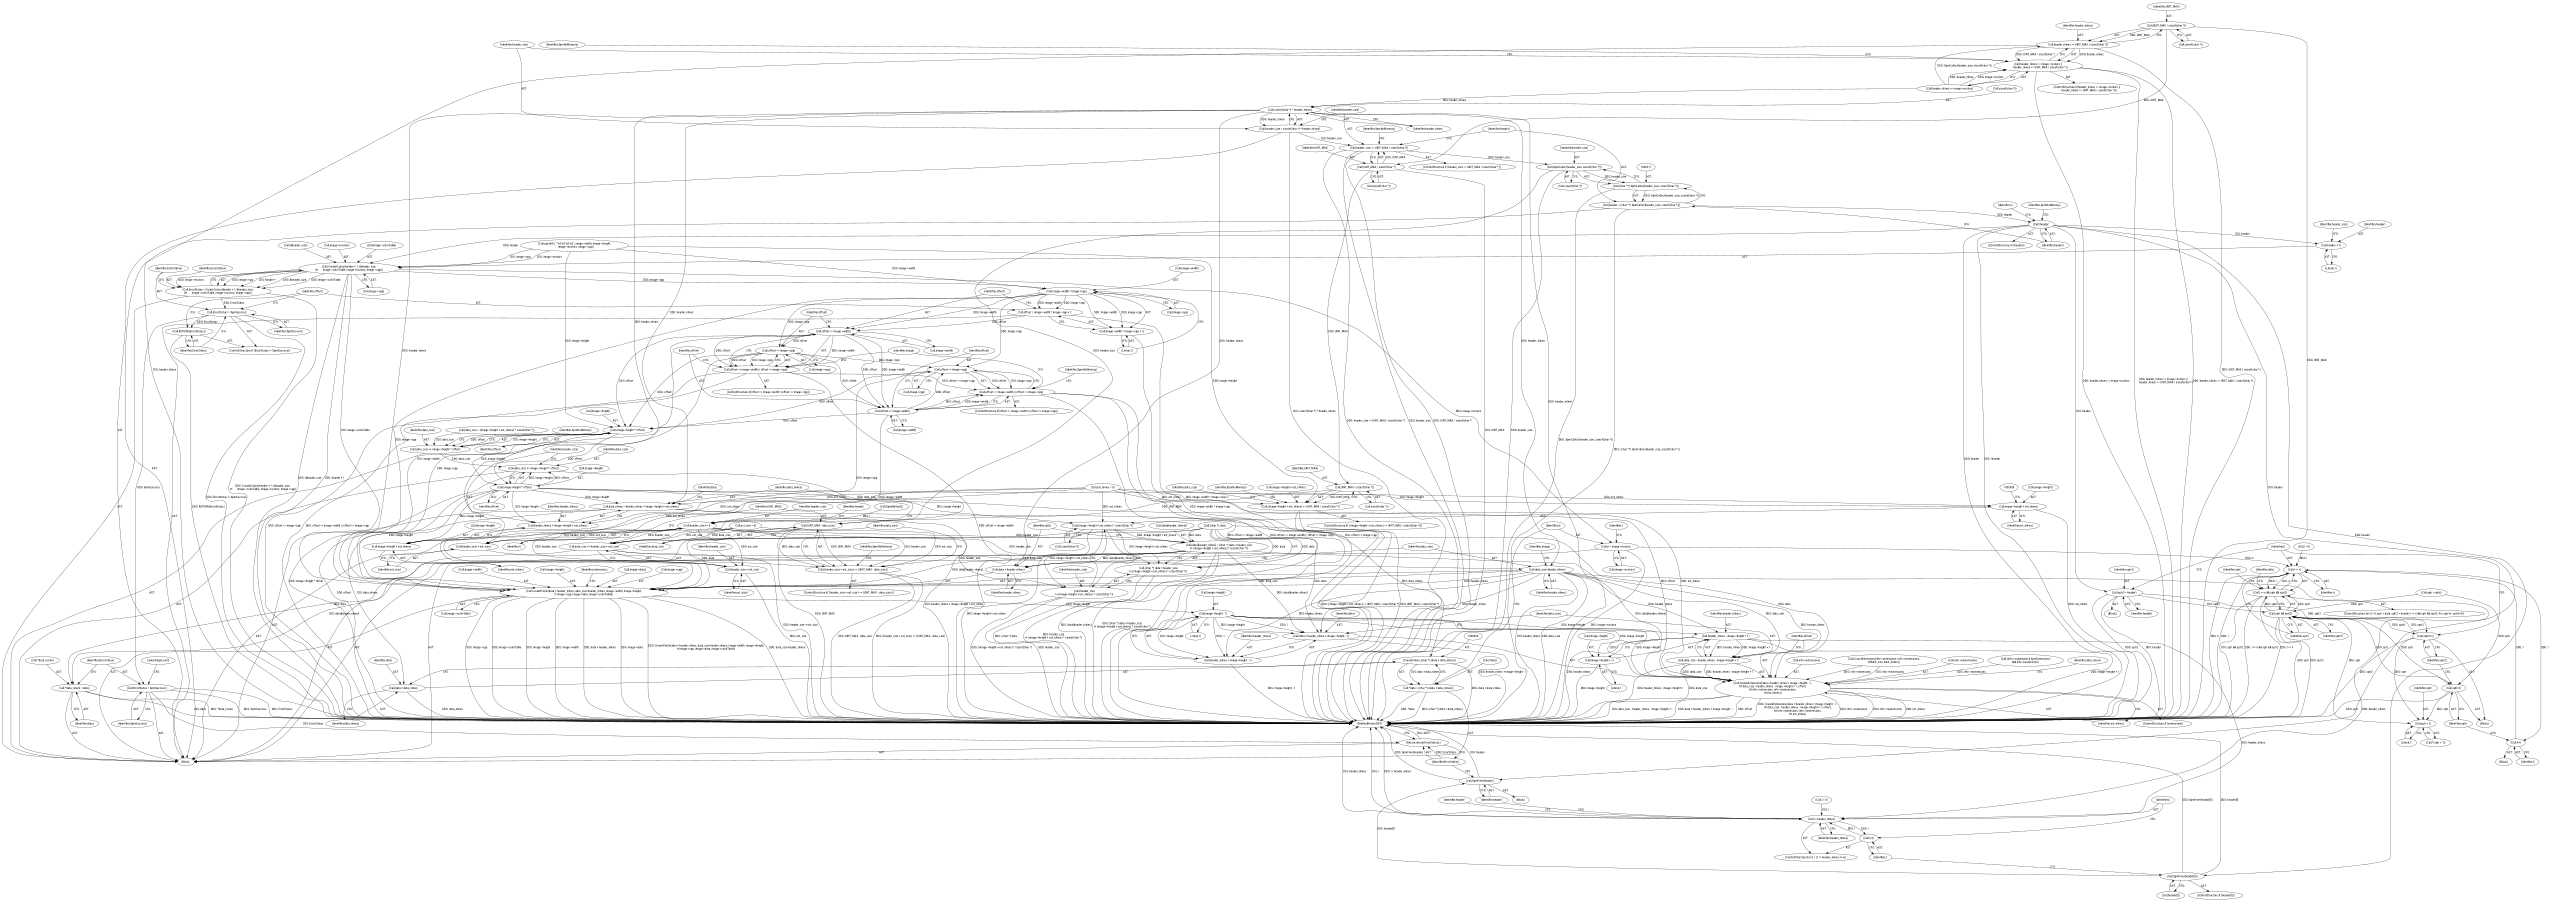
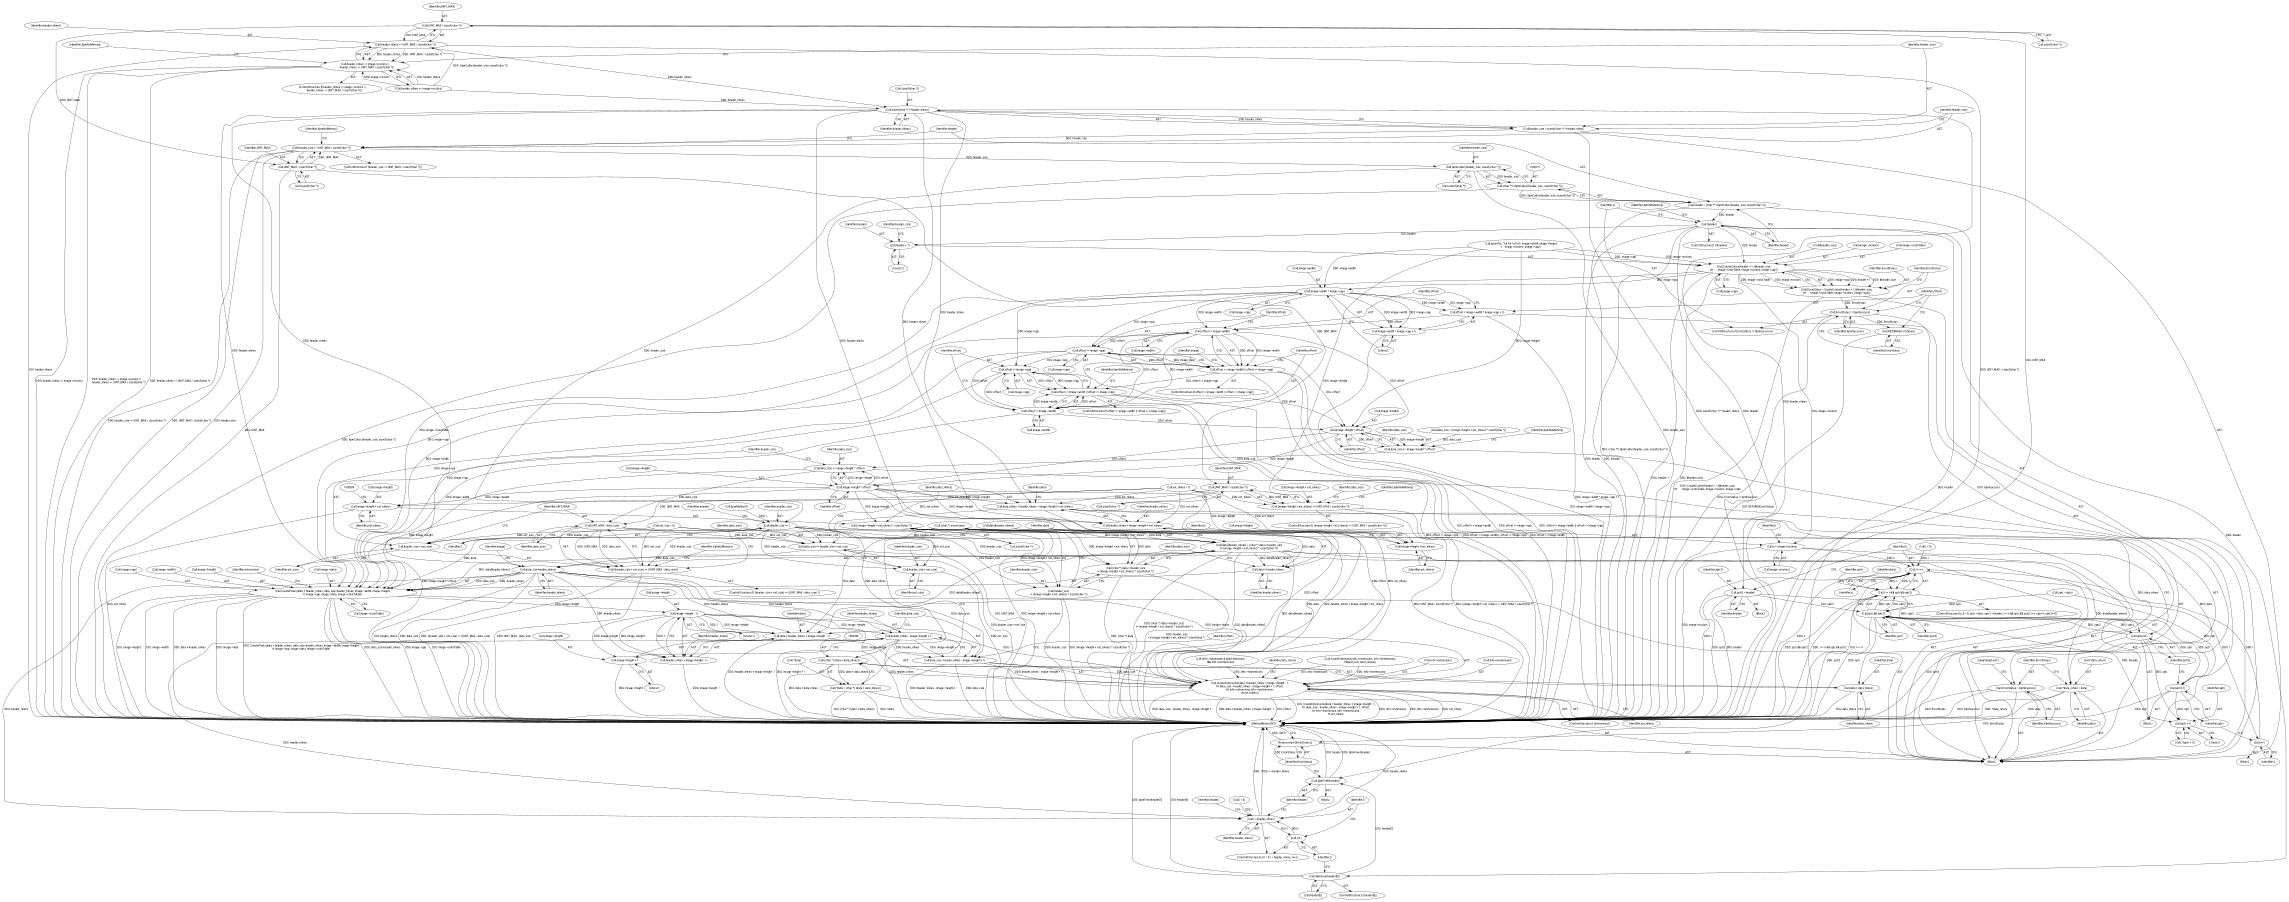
none -> (657, 77)
(221, 341) -> (1648, 272)
(1215, 526) -> (950, 526)
(1429, 660) -> (839, 660)
(2355, 660) -> (2130, 660)
